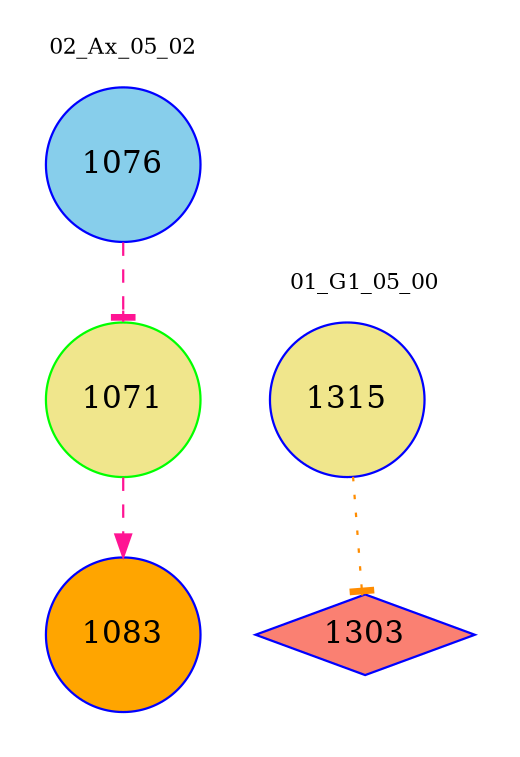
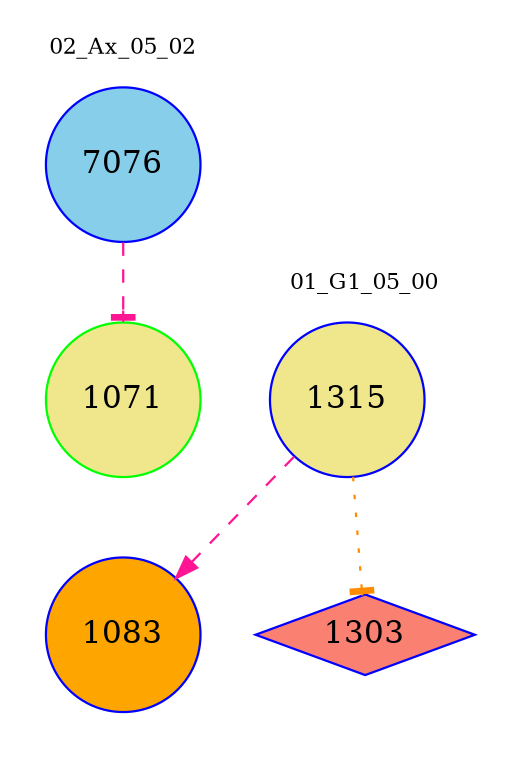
(123, 165) -> (123, 165)
(123, 506) -> (253, 499)
